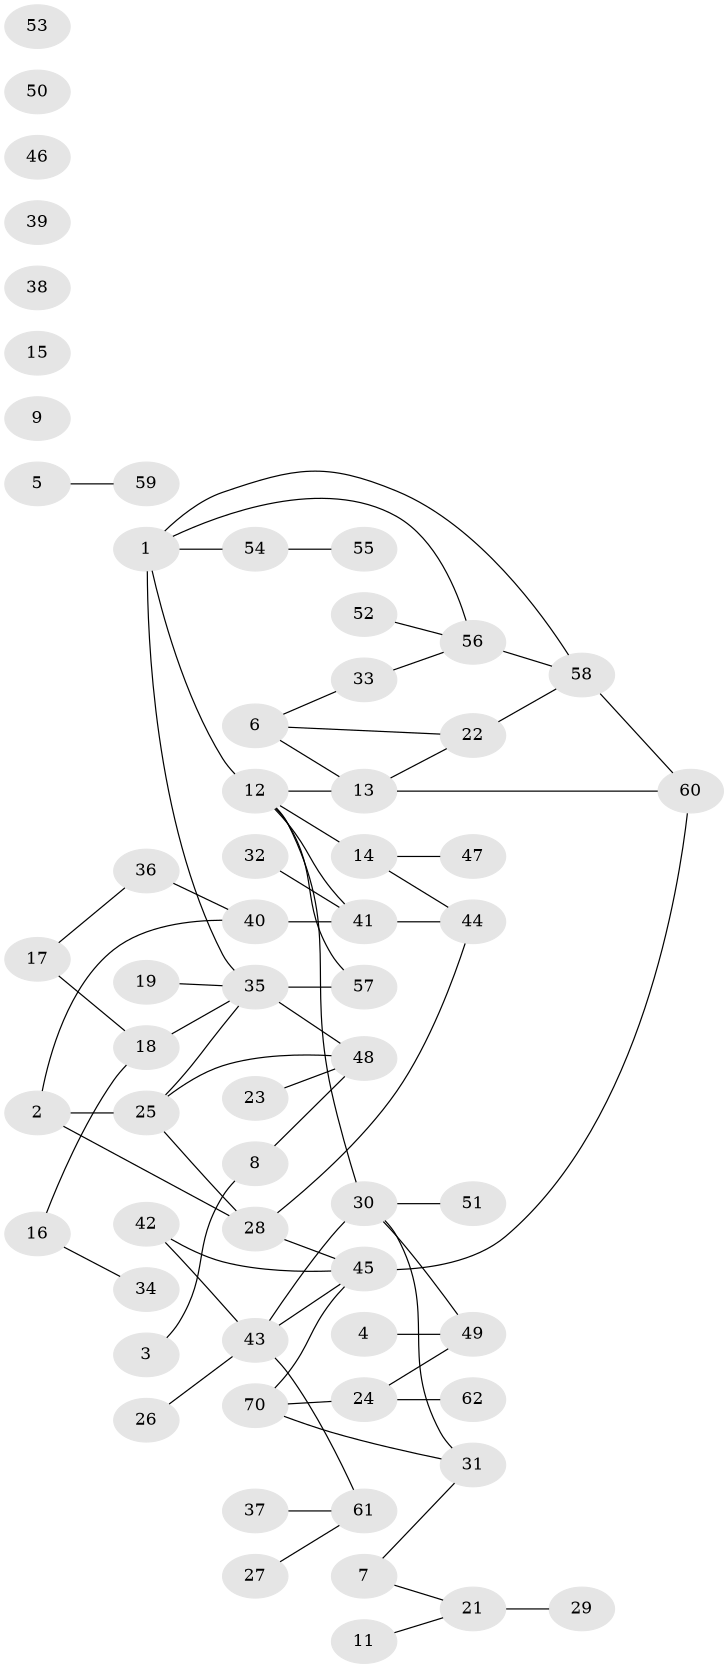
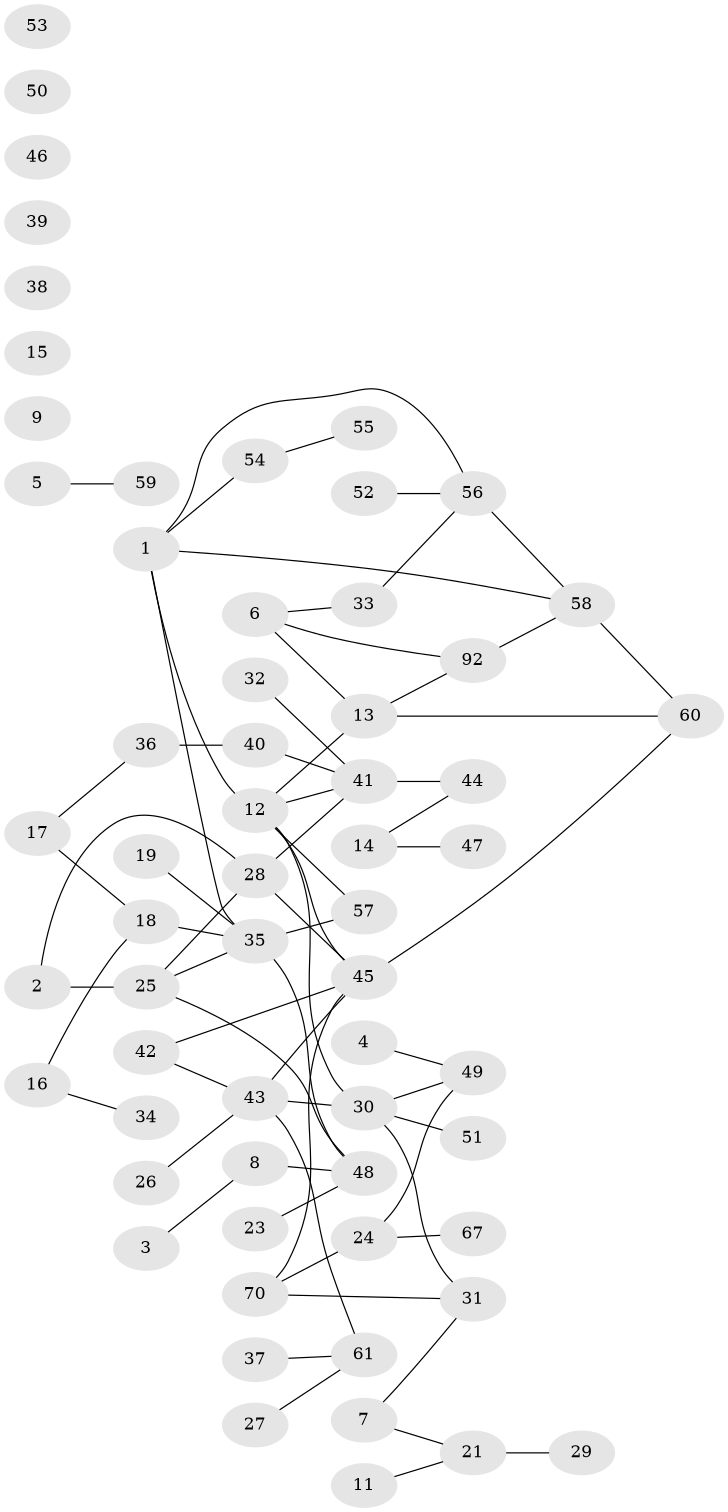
(473, 736) -> (473, 661)
(310, 824) -> (316, 916)
(97, 966) -> none
(395, 1094) -> (310, 829)
(473, 1400) -> (473, 1234)
